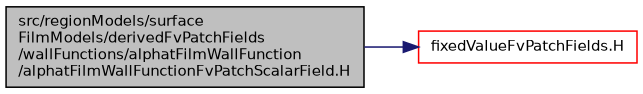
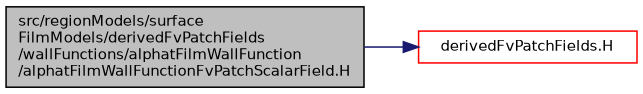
(528, 47) -> (528, 47)
